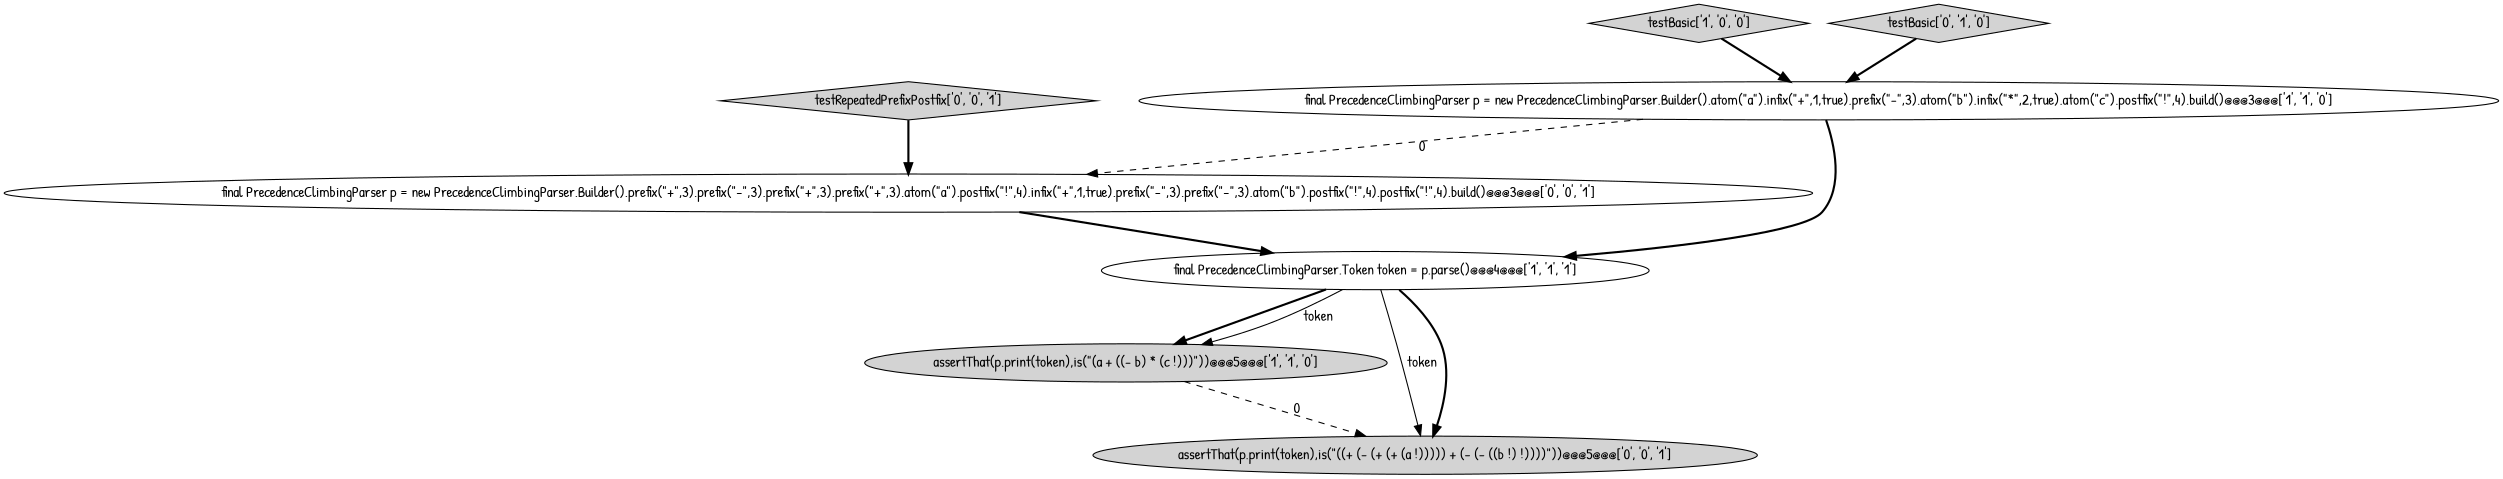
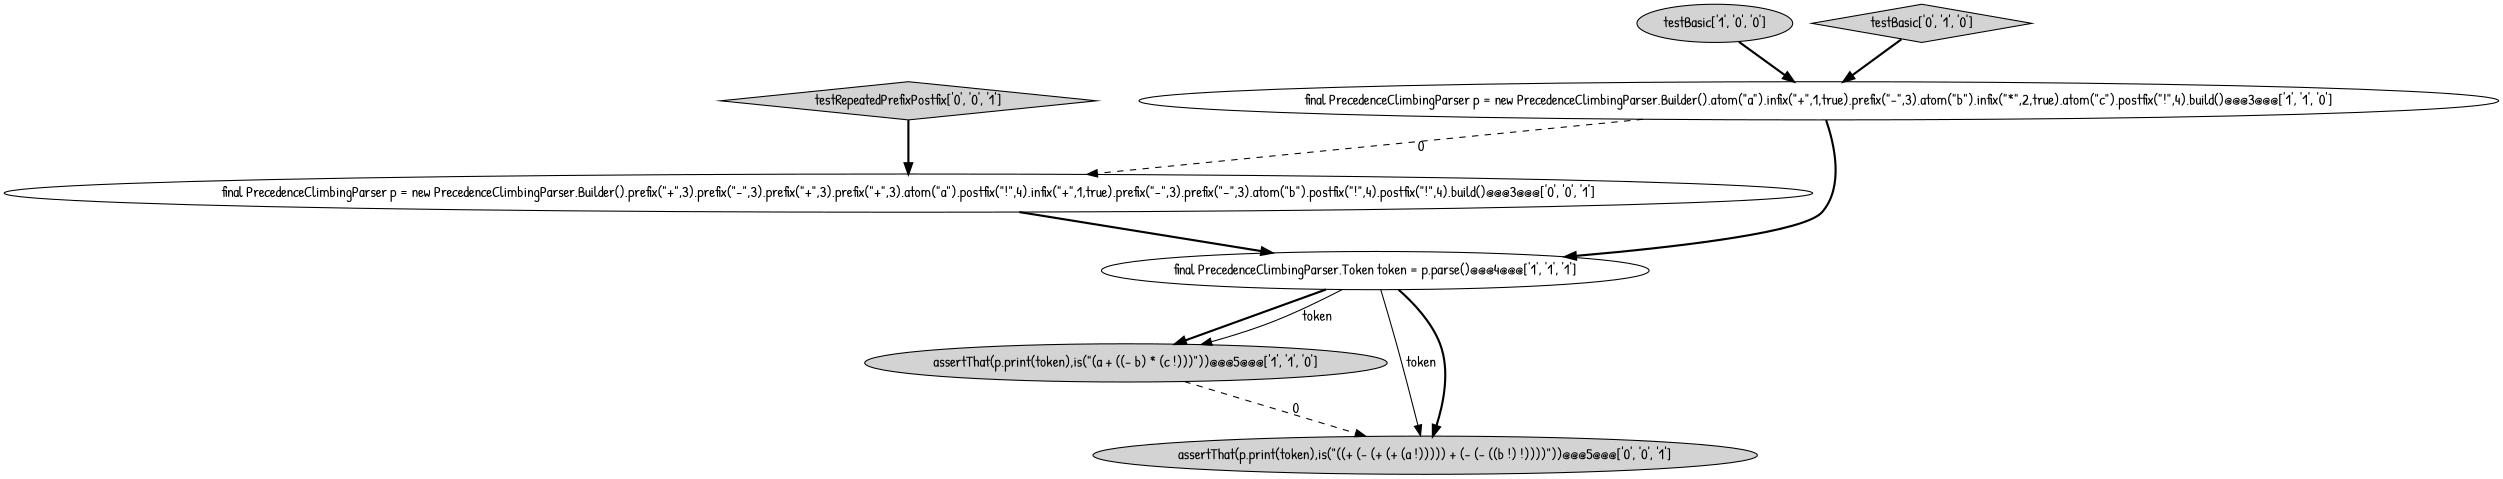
(1699, 23) -> (1715, 23)
